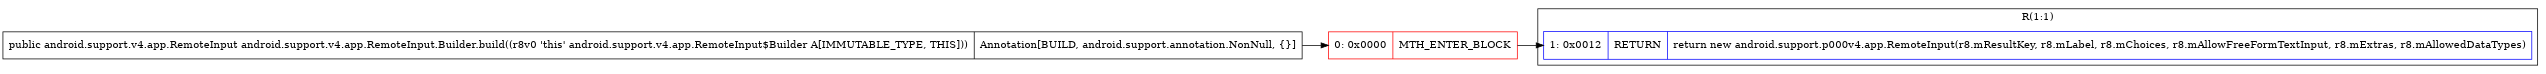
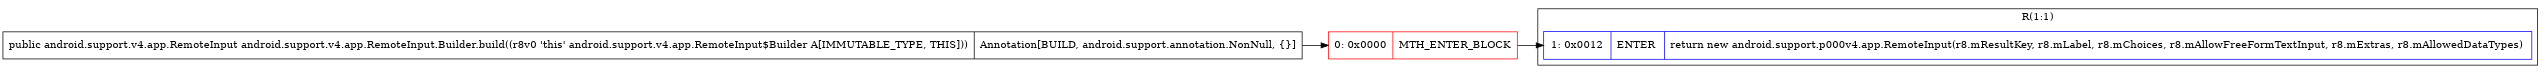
(1638, 45) -> (1636, 45)
